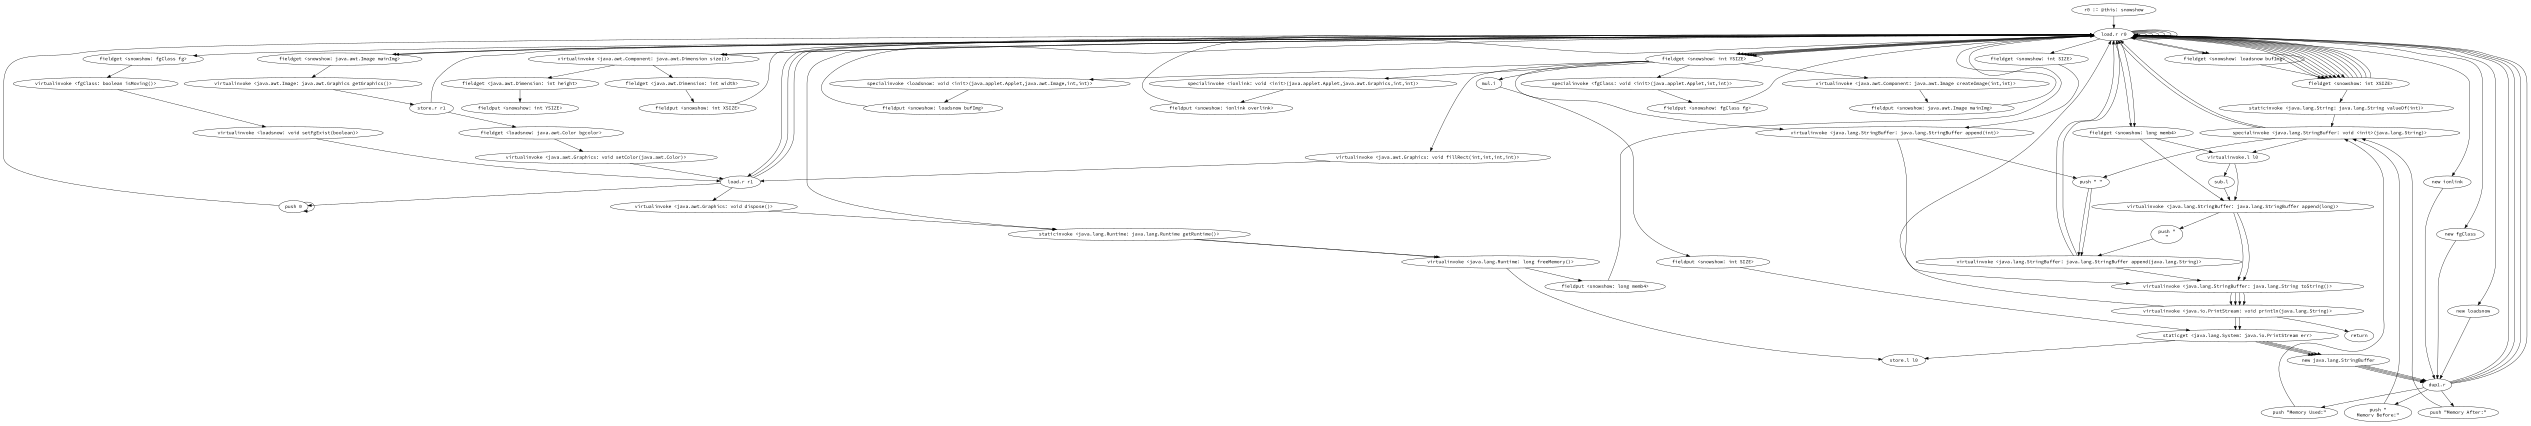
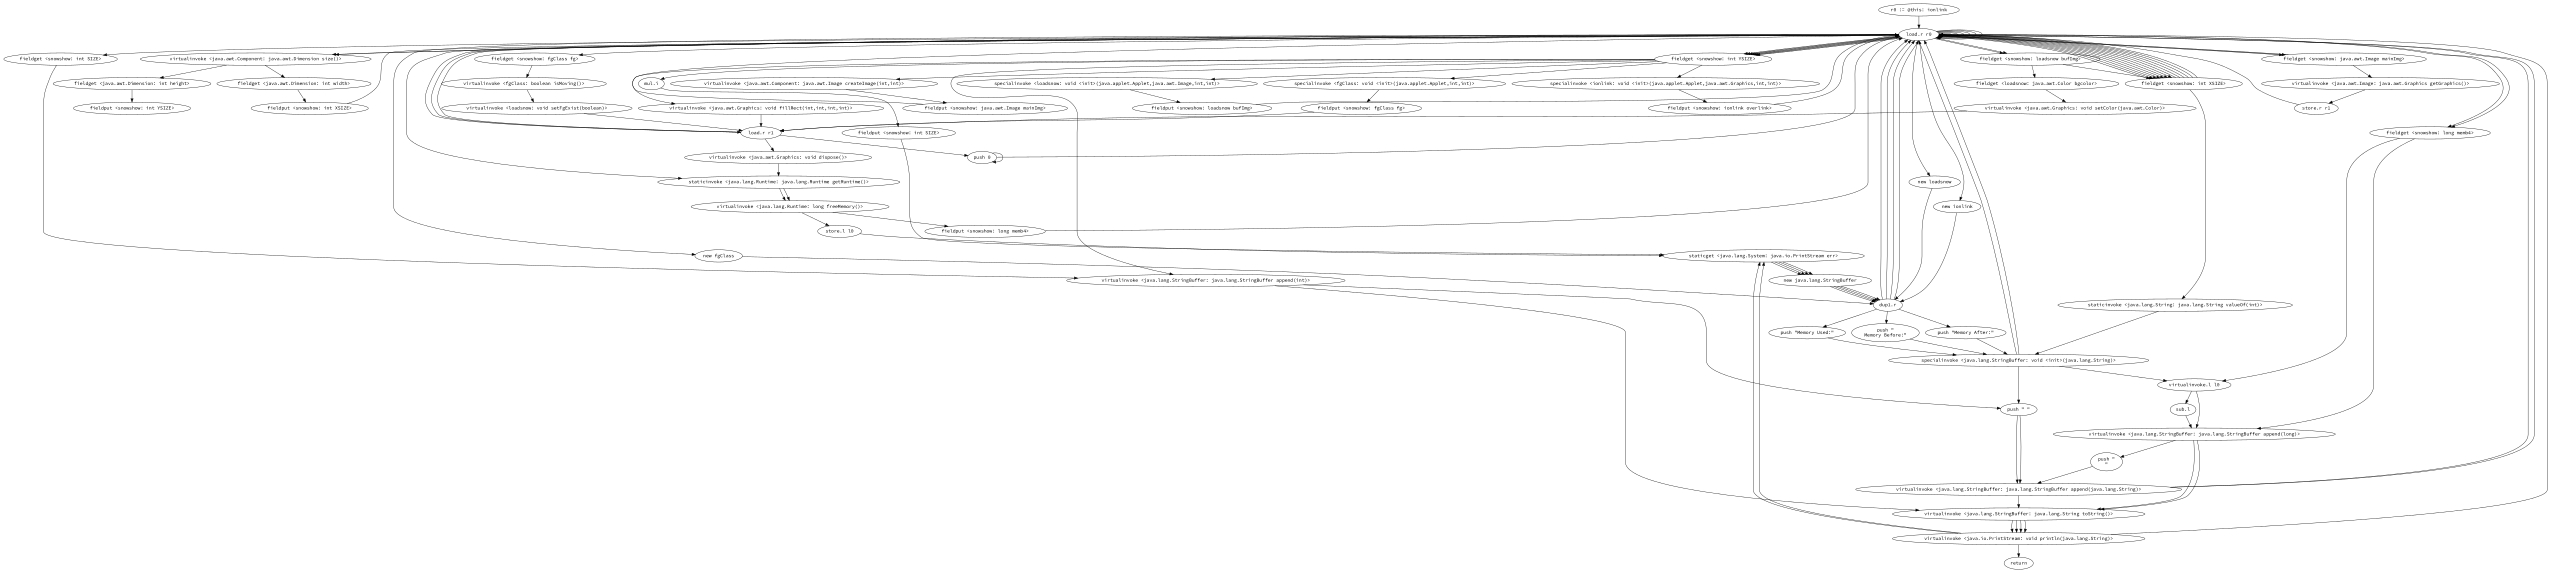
(2114, 10) -> (1919, 10)
(1907, 51) -> (1049, 120)
(480, 119) -> (2033, 70)
(2052, 349) -> (1259, 251)
